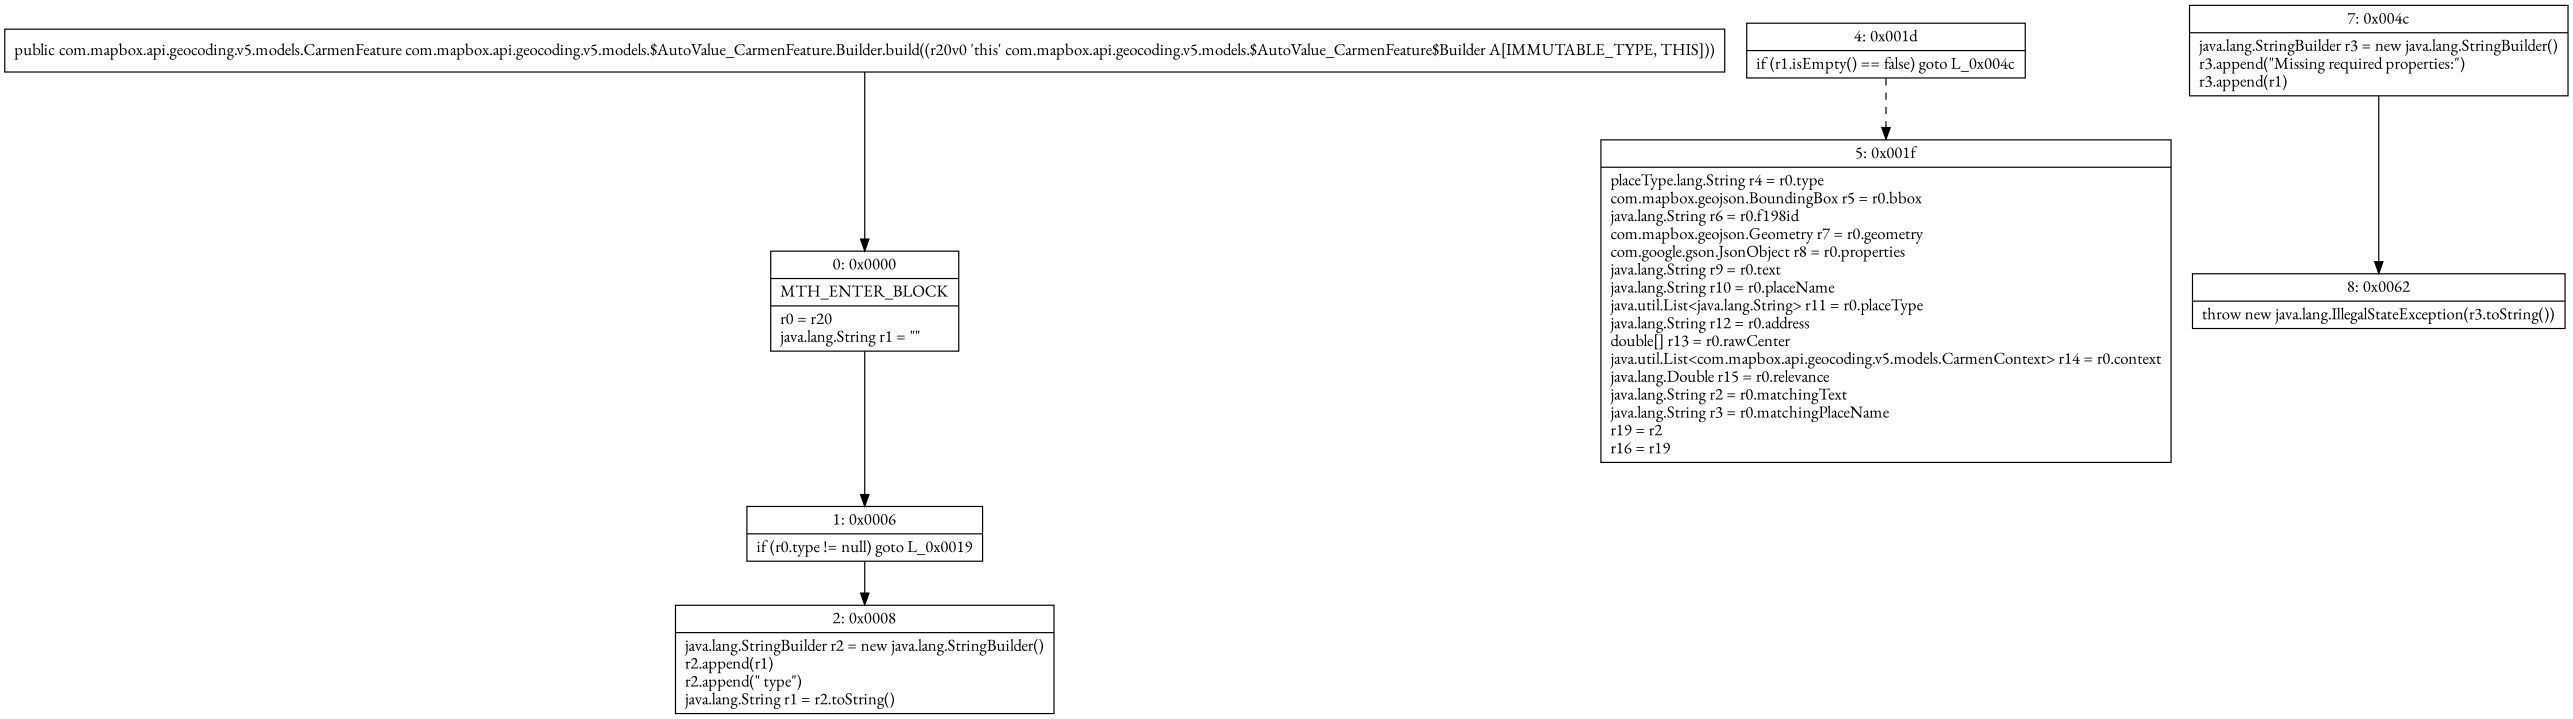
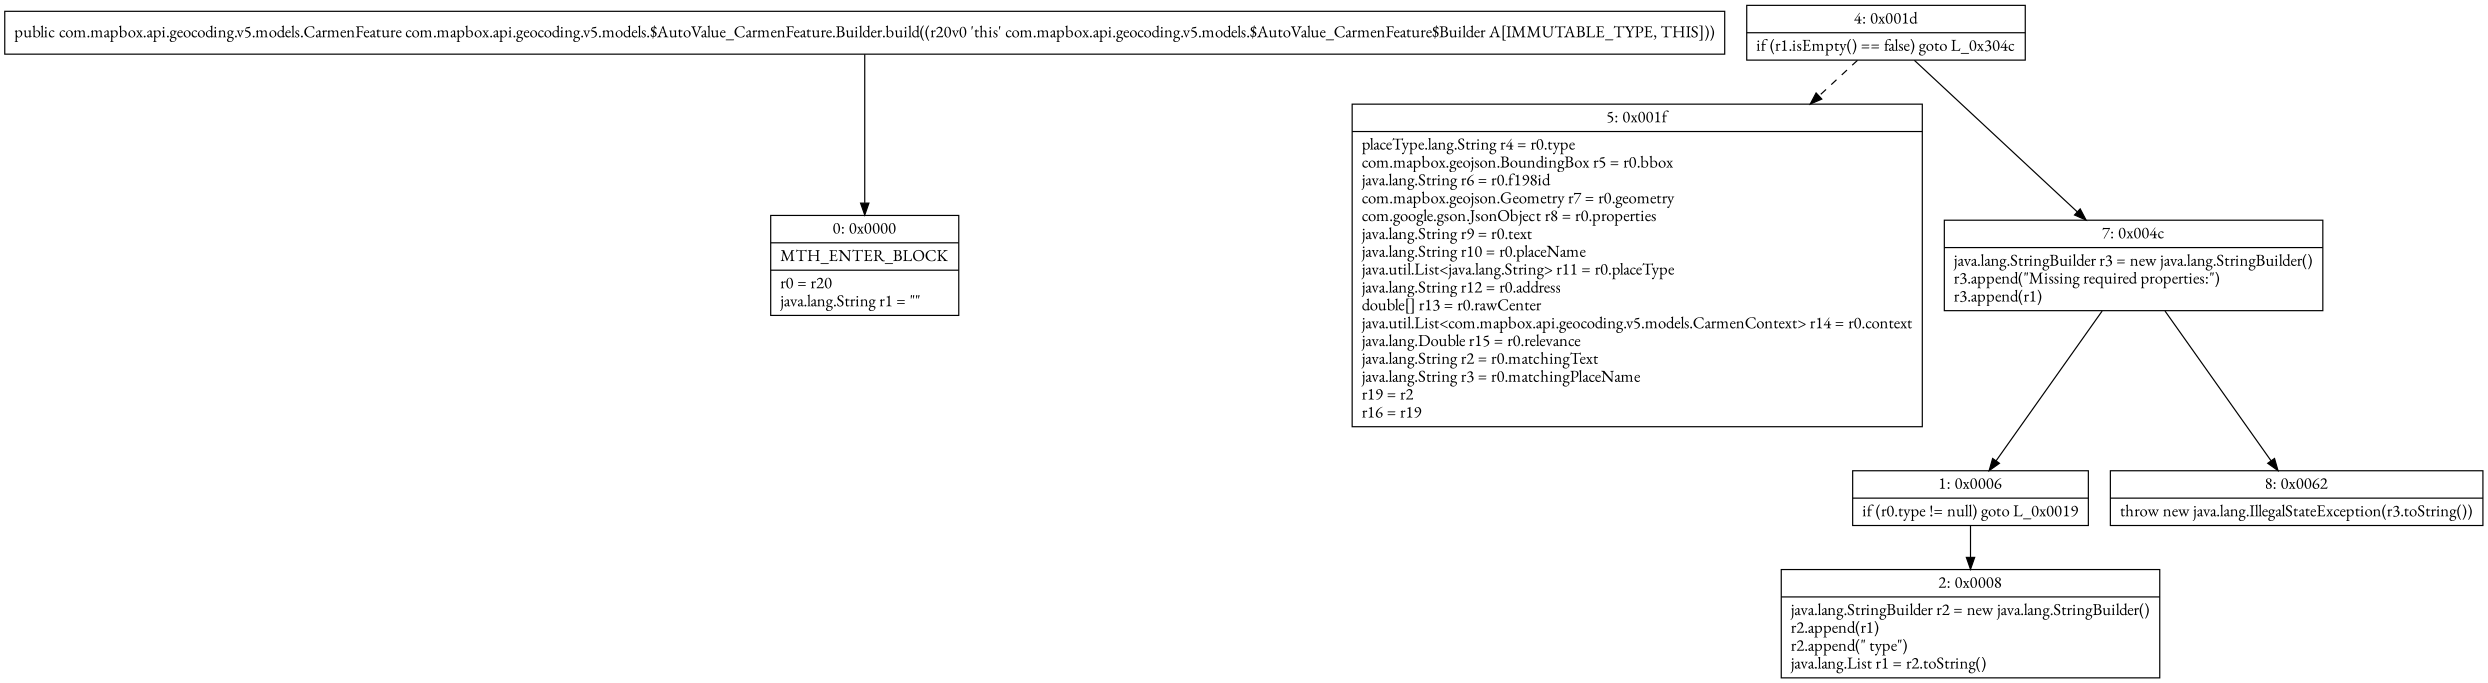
(1886, 64) -> (1886, 46)
none -> (1996, 136)
(865, 423) -> (2049, 386)
(790, 699) -> (1889, 664)
